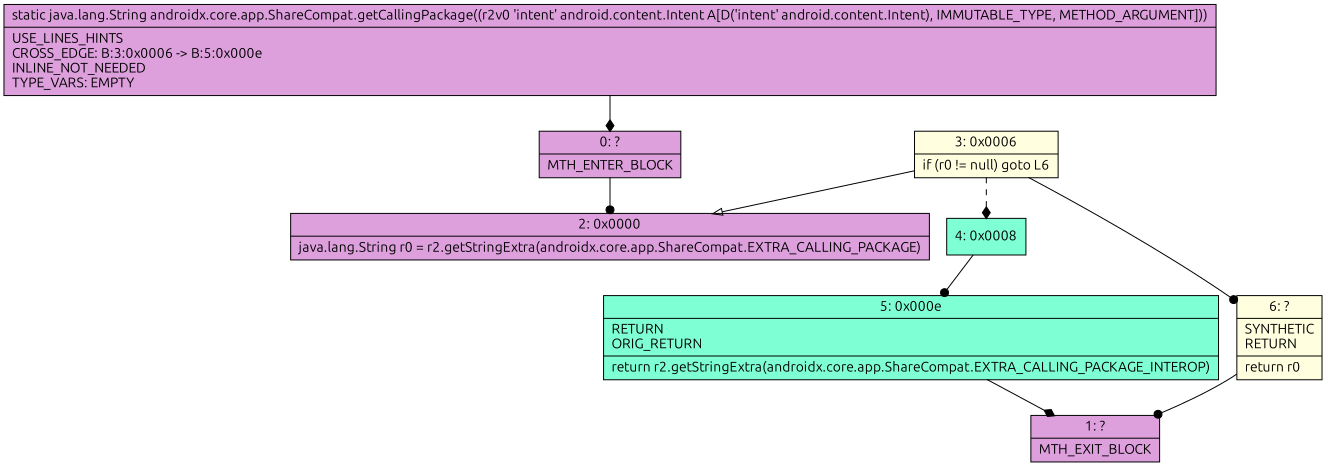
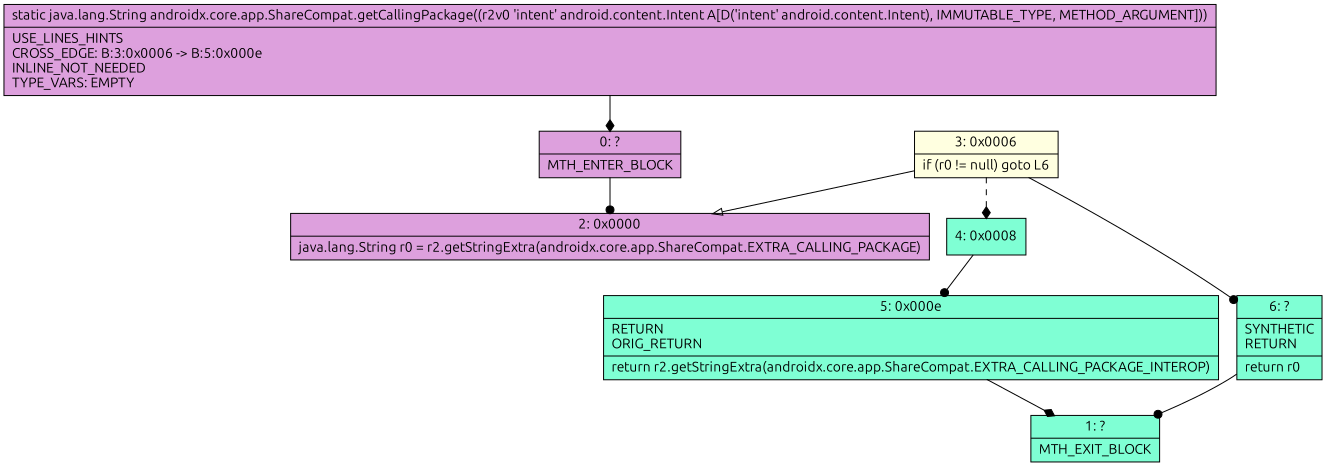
(1279, 338) -> (1279, 338)
(1095, 439) -> (1095, 439)
